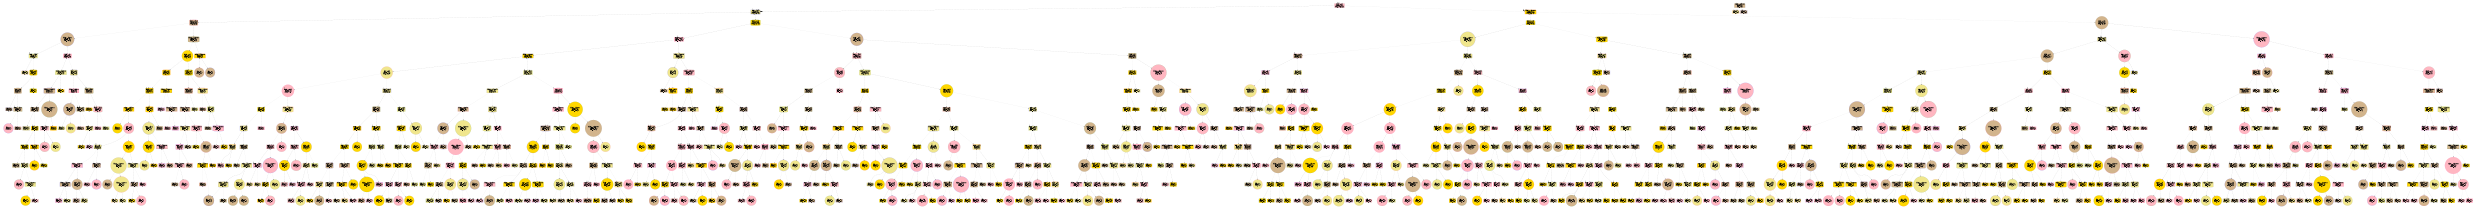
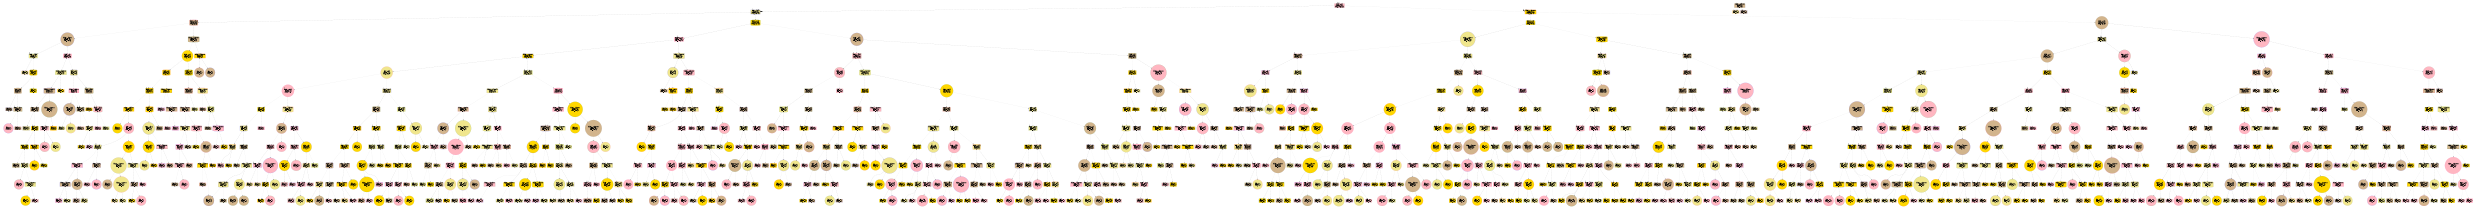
(1936, 184) -> (1936, 184)
(490, 201) -> none
